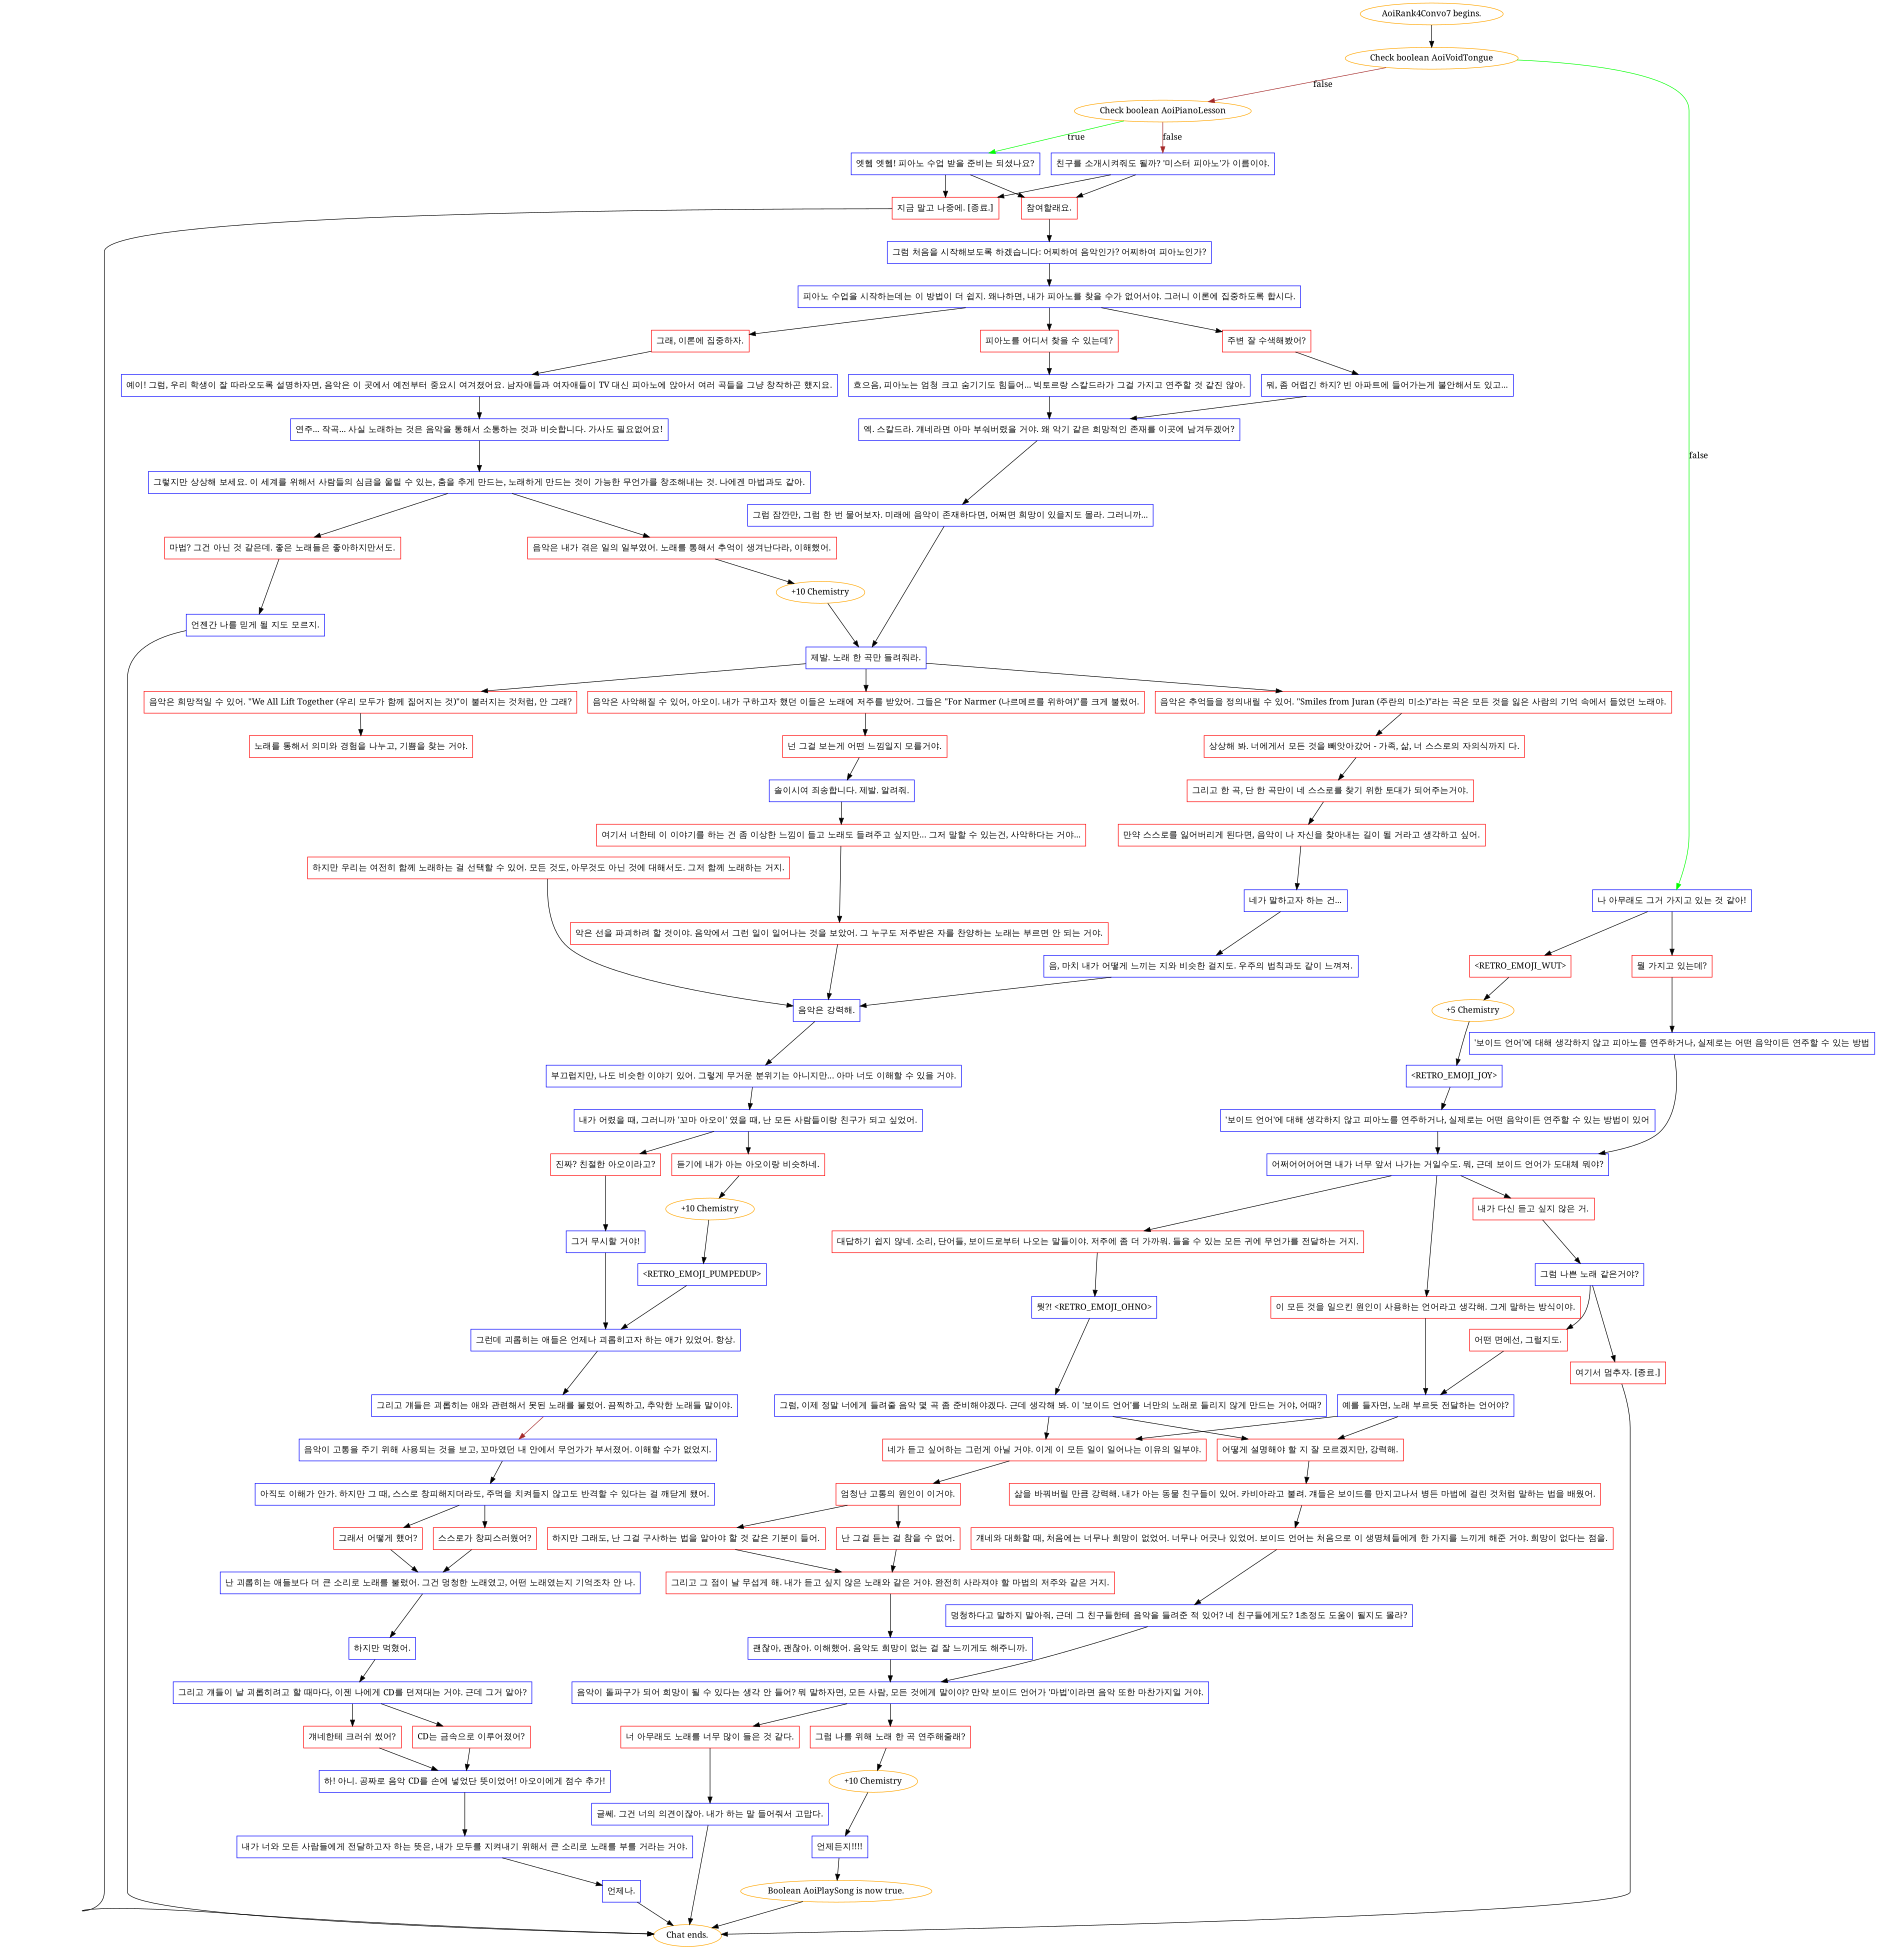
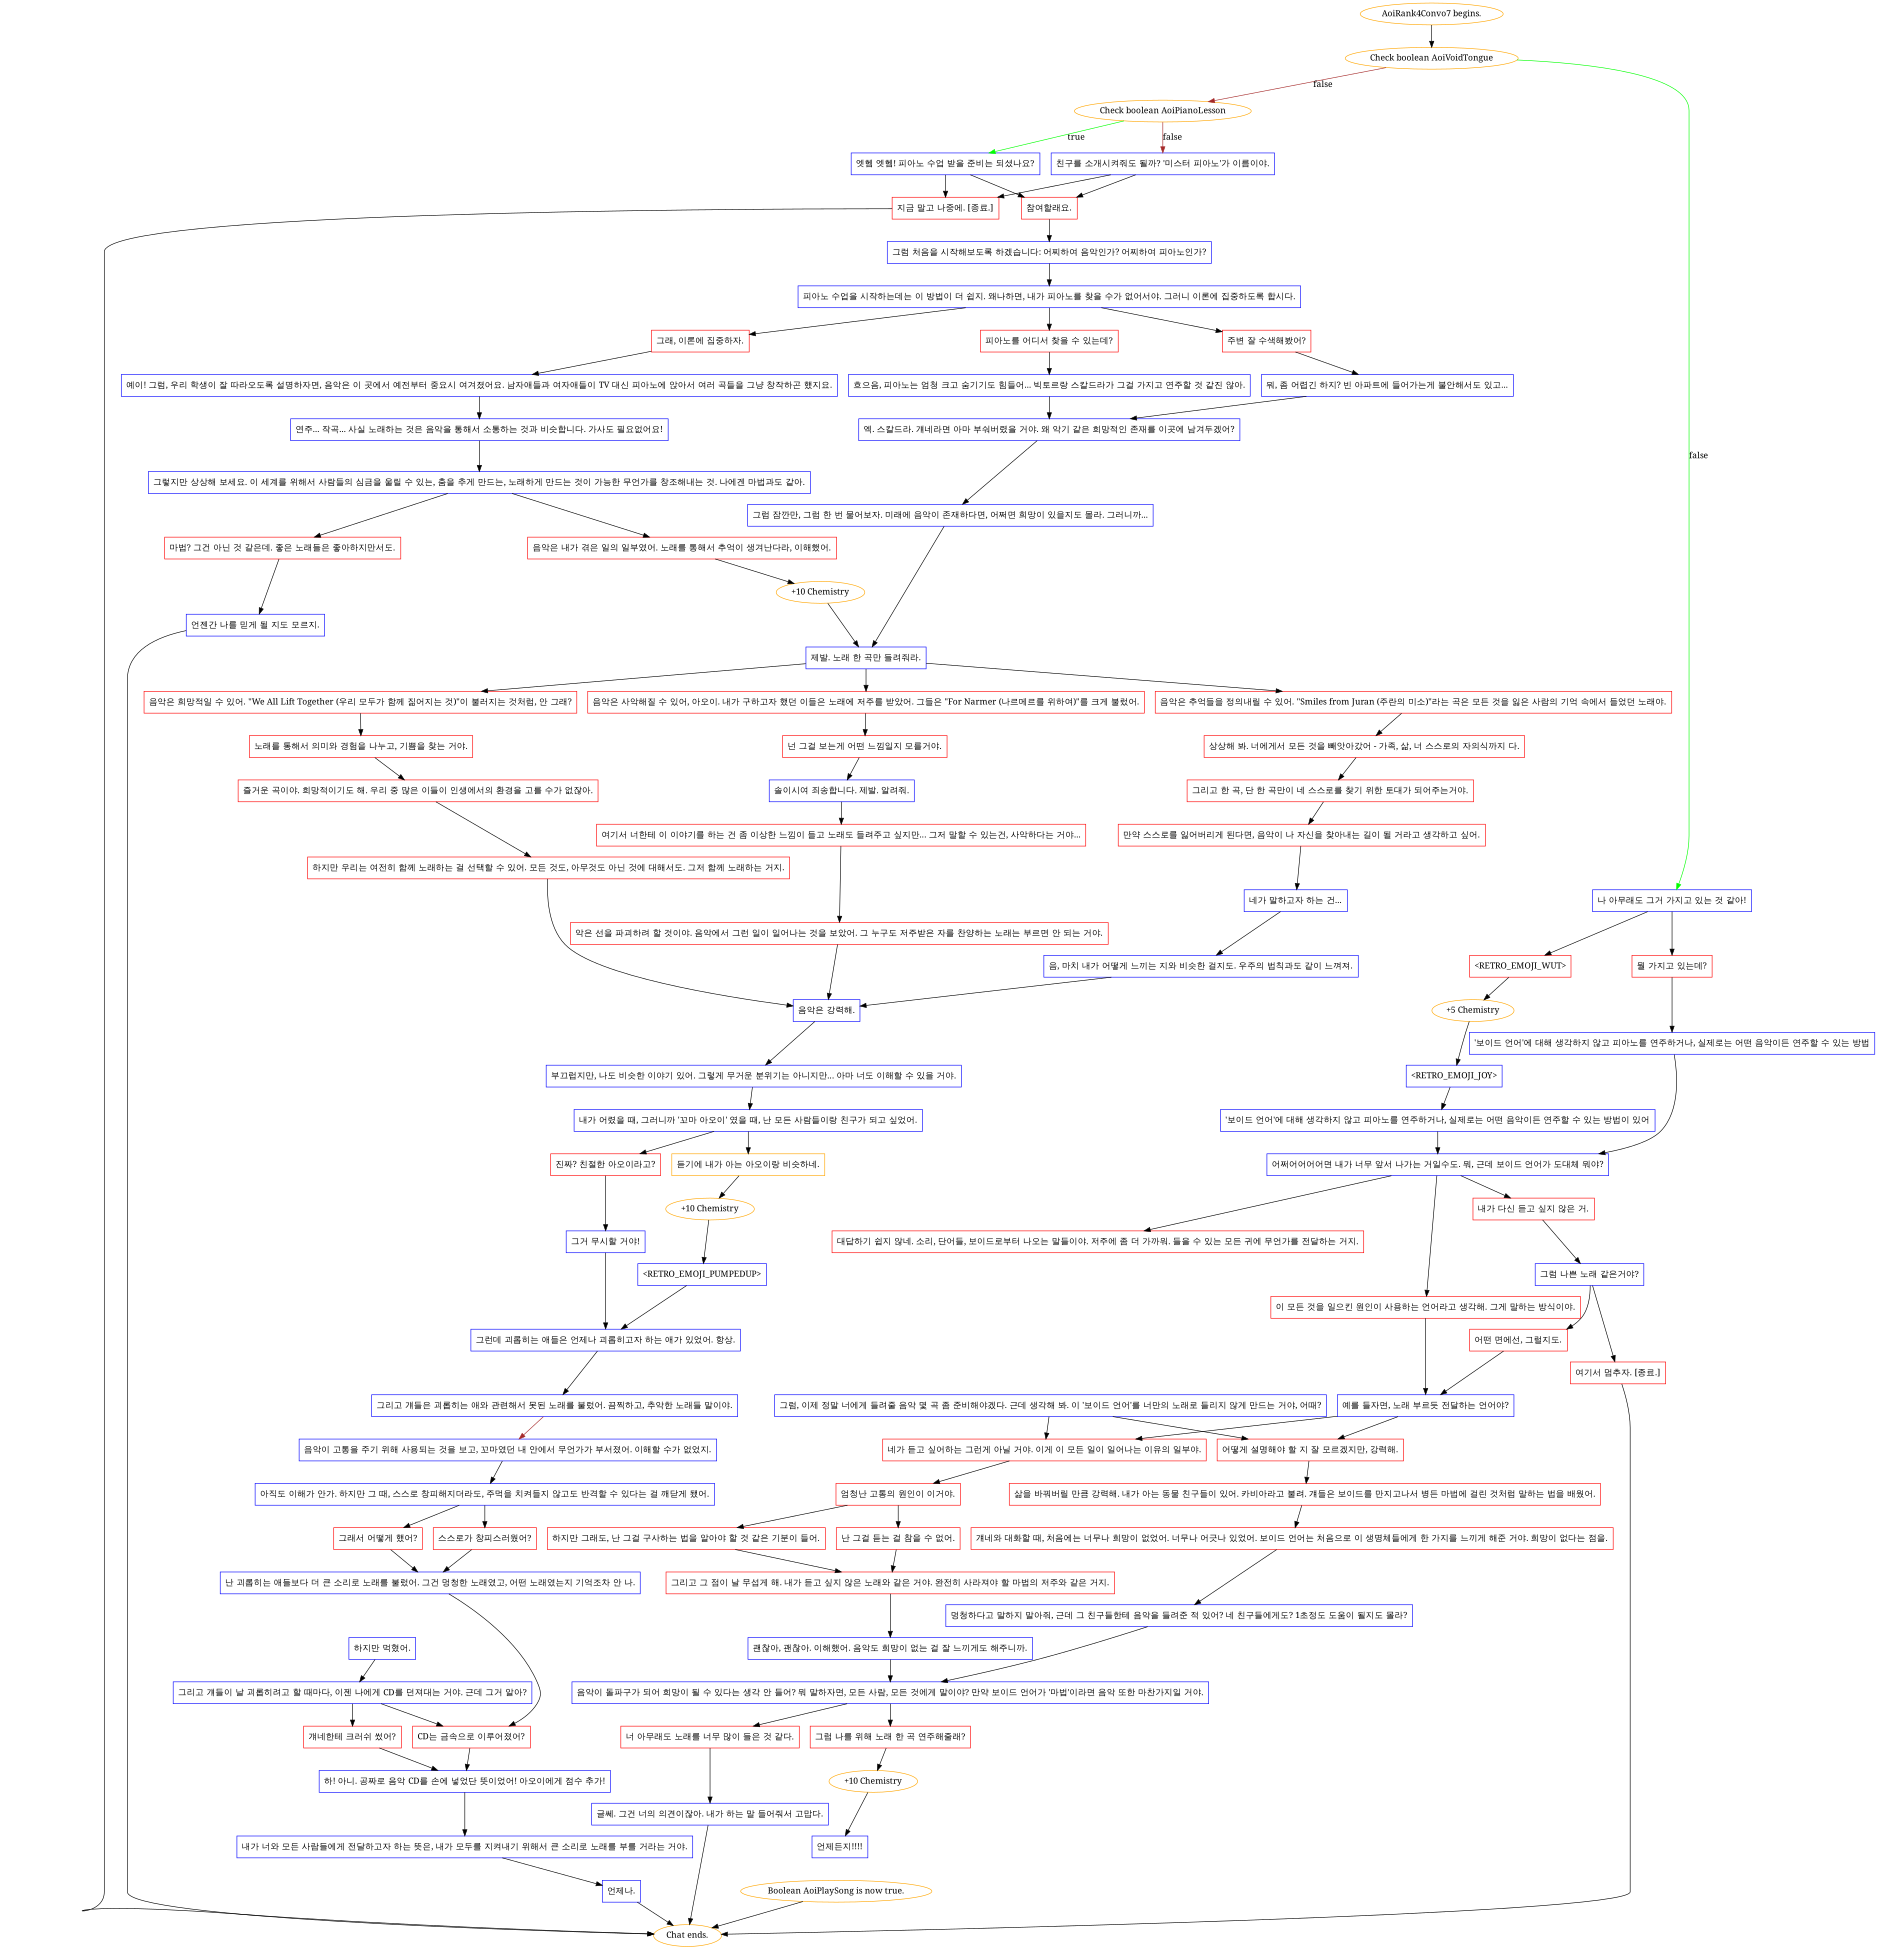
none -> (418, 791)
(748, 1165) -> (748, 1165)
(1094, 1307) -> none
(408, 1613) -> (518, 1651)
(838, 1866) -> none
